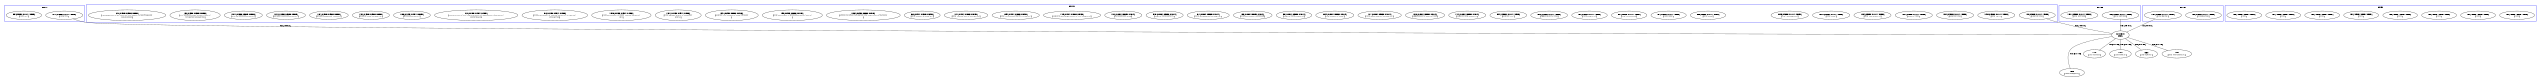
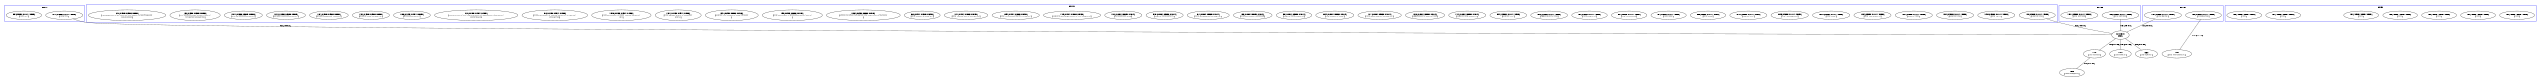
none -> (1748, 15)
(2322, 15) -> none
(2081, 44) -> (2083, 63)
(2148, 44) -> (2190, 35)
